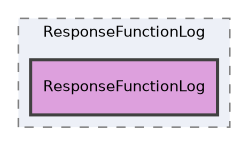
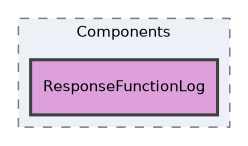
(124, 33) -> (124, 33)
